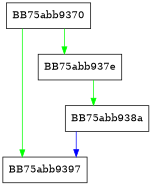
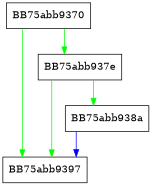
none -> (52, 115)
